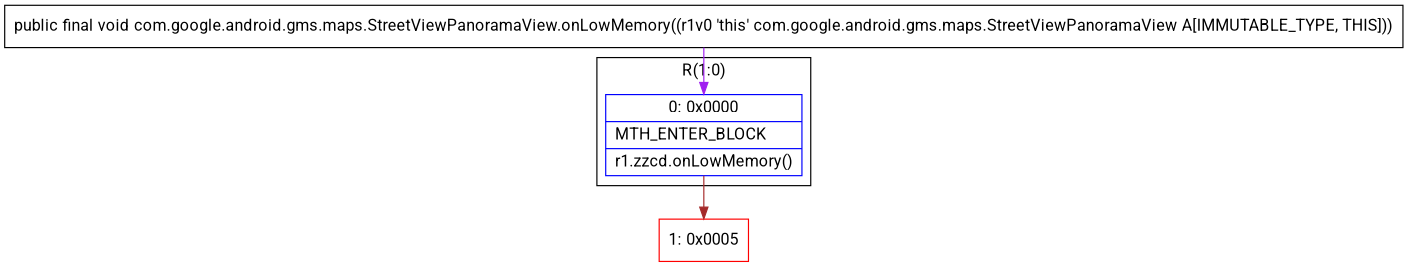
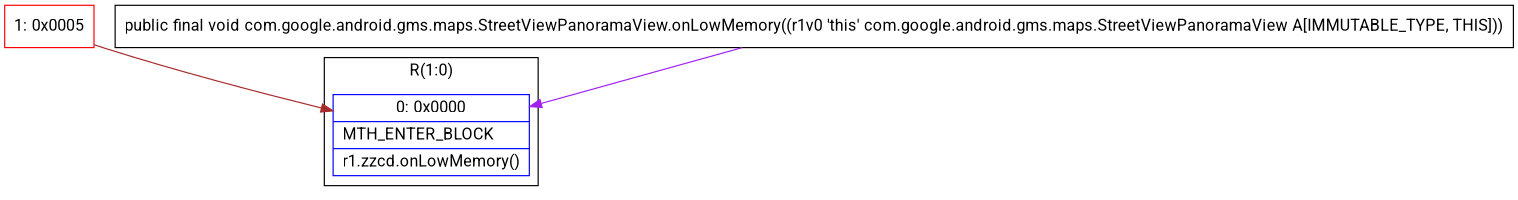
(704, 193) -> (207, 78)
